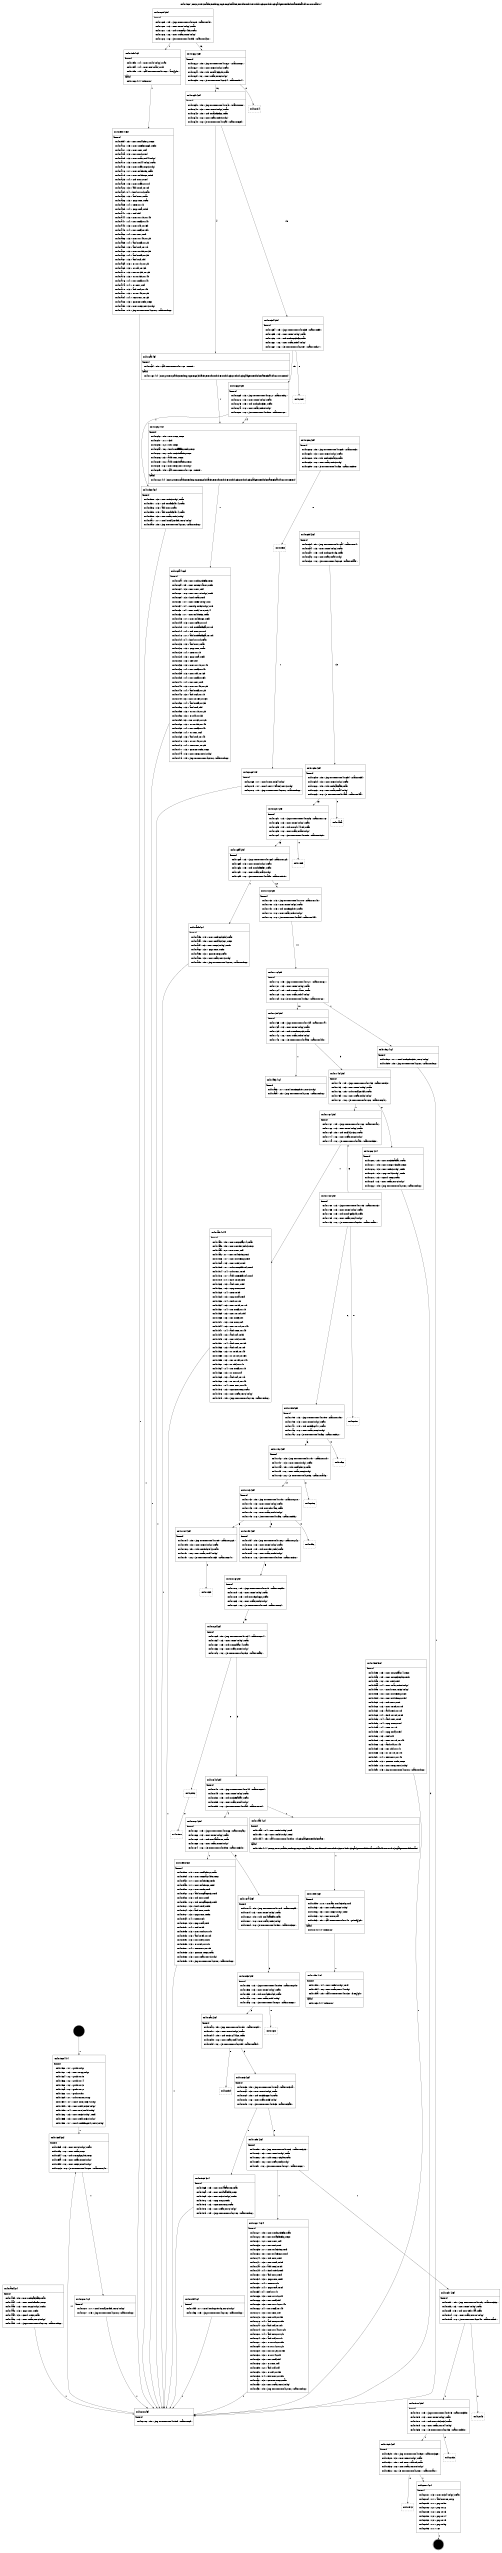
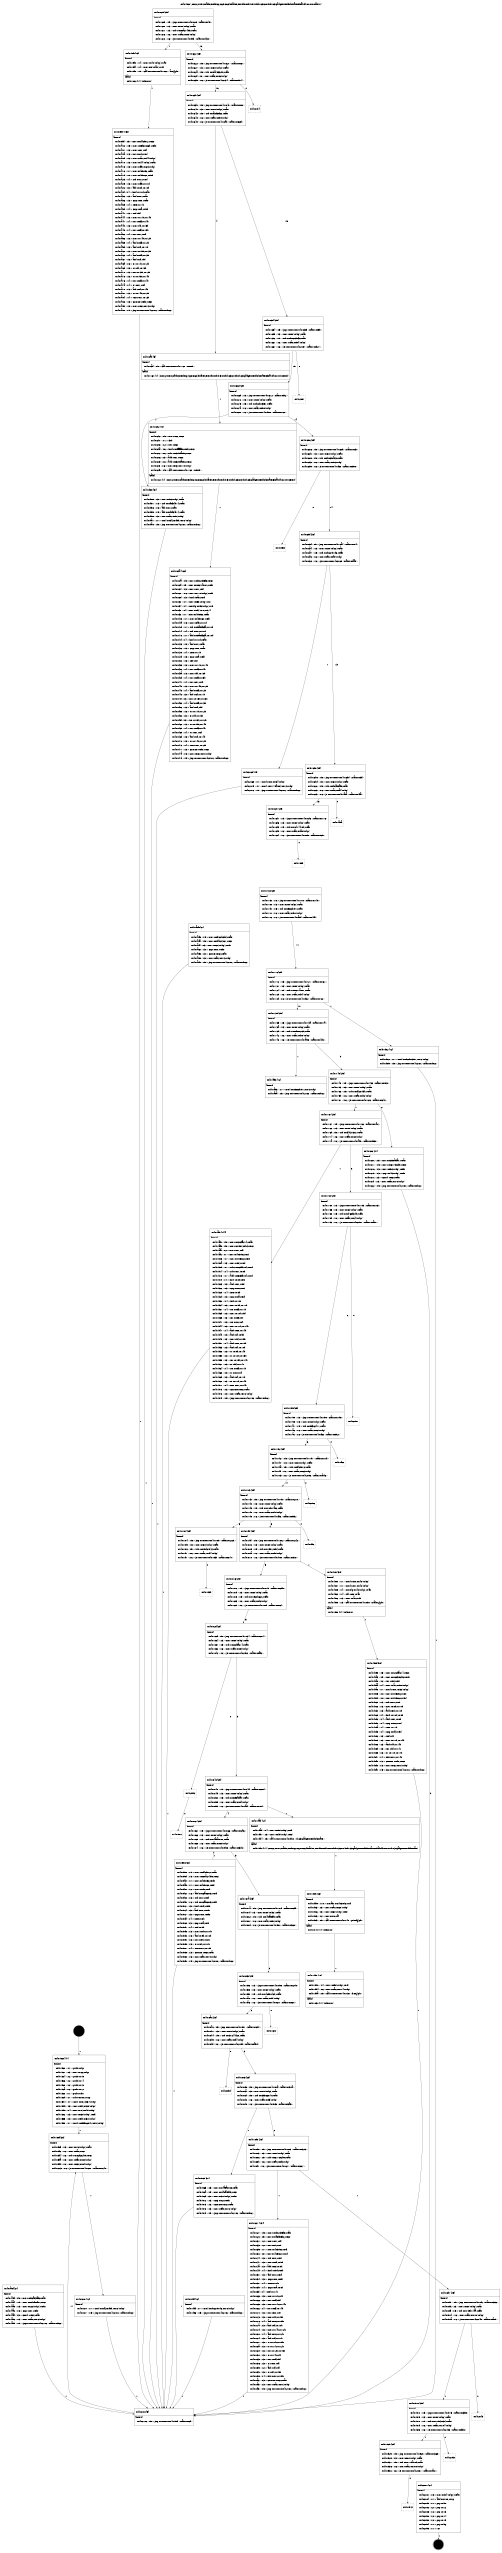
(245, 419) -> (301, 425)
none -> (329, 500)
(276, 660) -> (308, 667)
(259, 863) -> none
(347, 1169) -> (350, 1168)
none -> (356, 1592)
(208, 1855) -> (213, 1856)
(421, 2478) -> none
